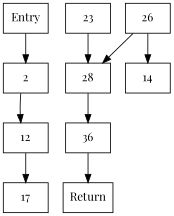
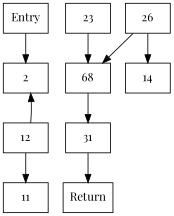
(88, 78) -> (88, 78)
(20, 104) -> (31, 112)
(88, 138) -> (88, 138)
(26, 198) -> (26, 198)
